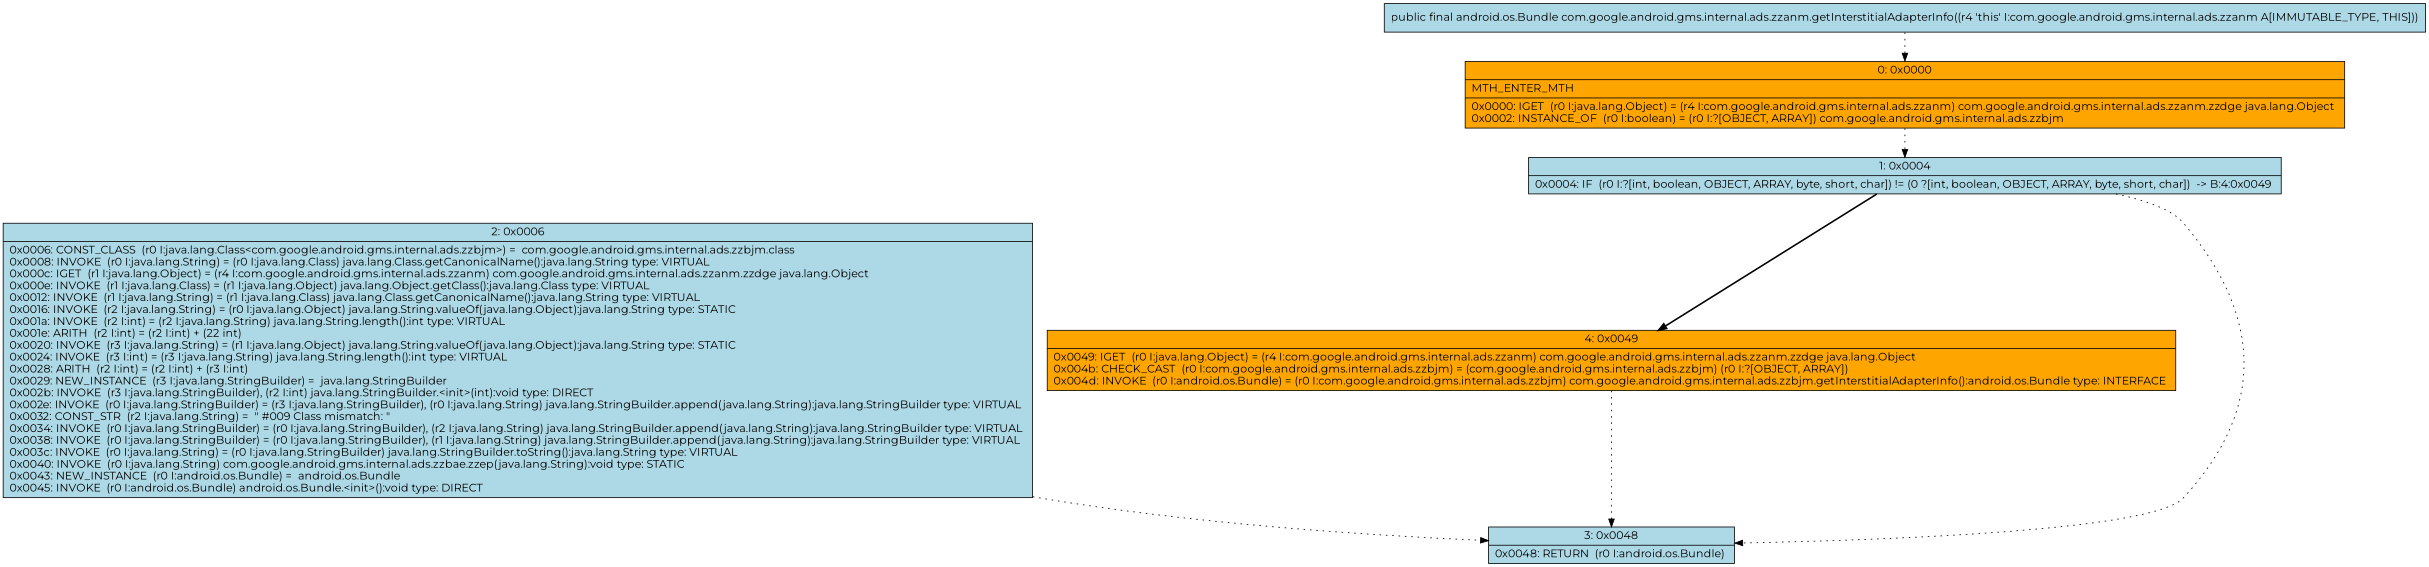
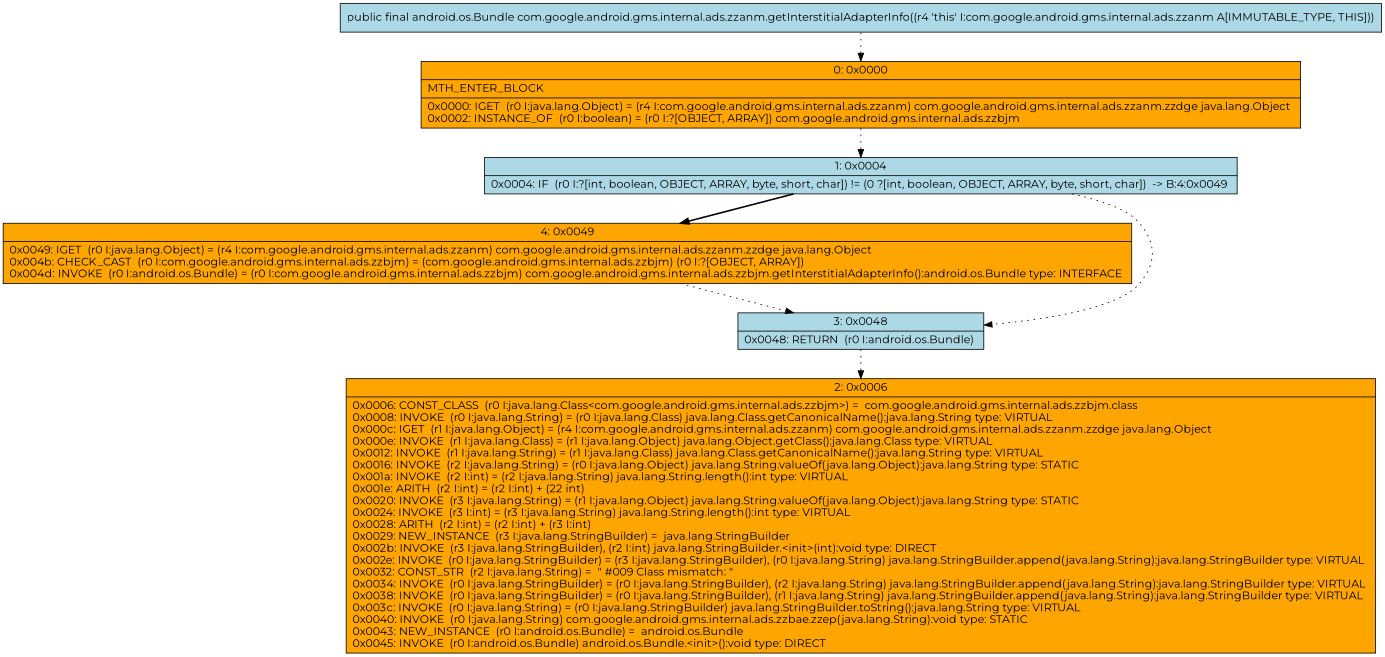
(1523, 88) -> (486, 88)
(518, 360) -> (861, 516)
(1256, 525) -> (861, 360)
